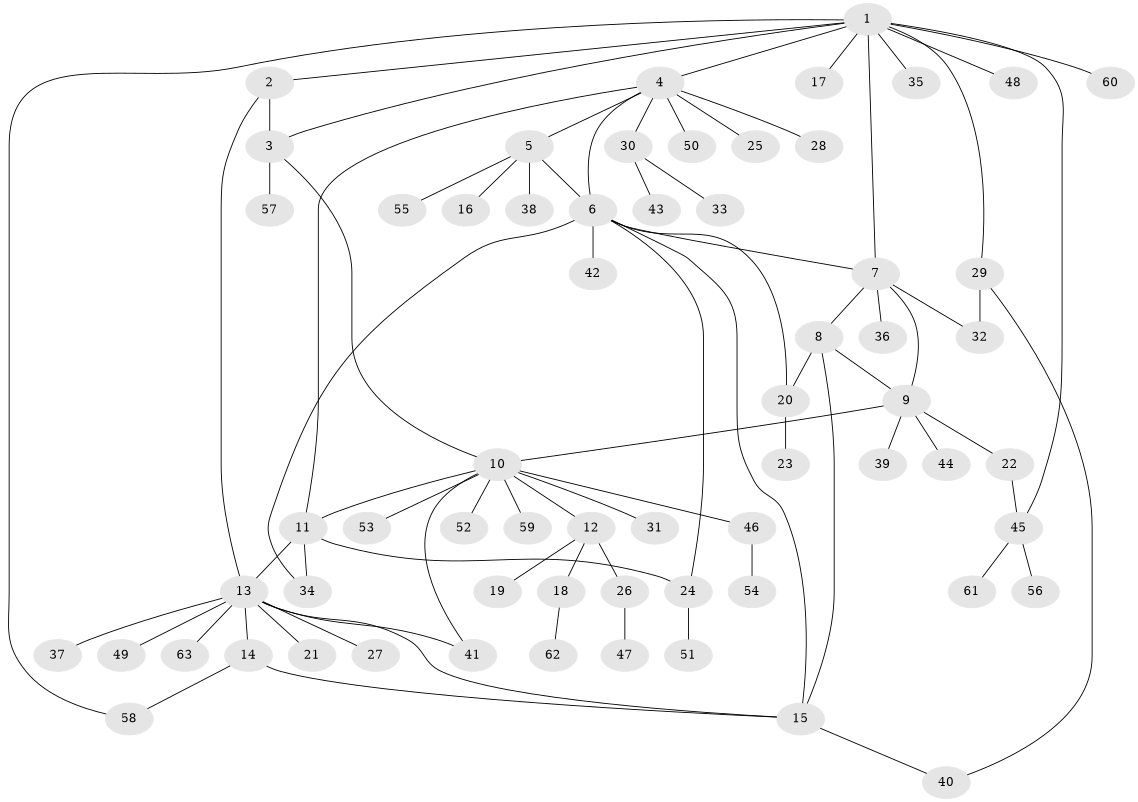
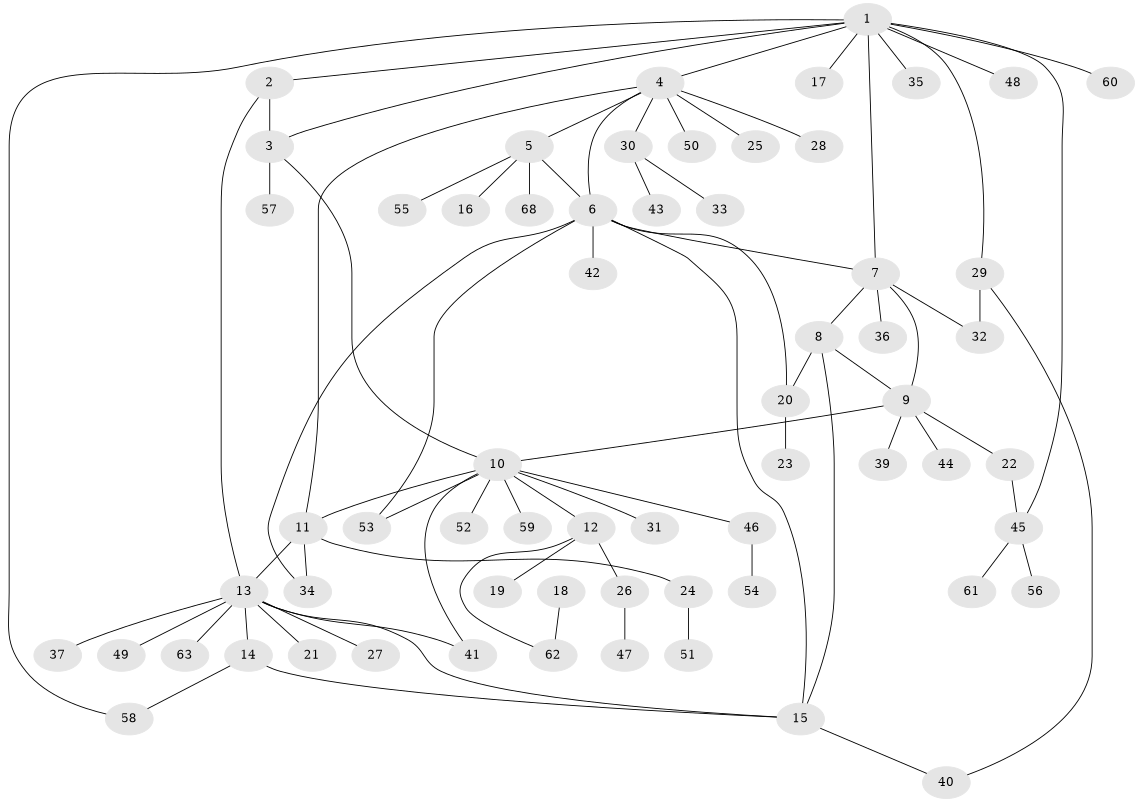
(529, 210) -> (529, 210)
(703, 379) -> (434, 340)
(578, 556) -> (467, 575)
